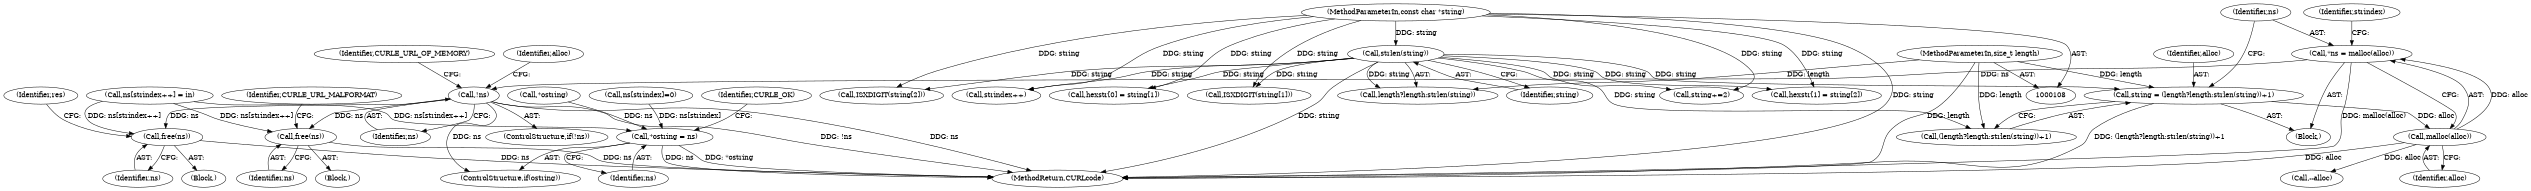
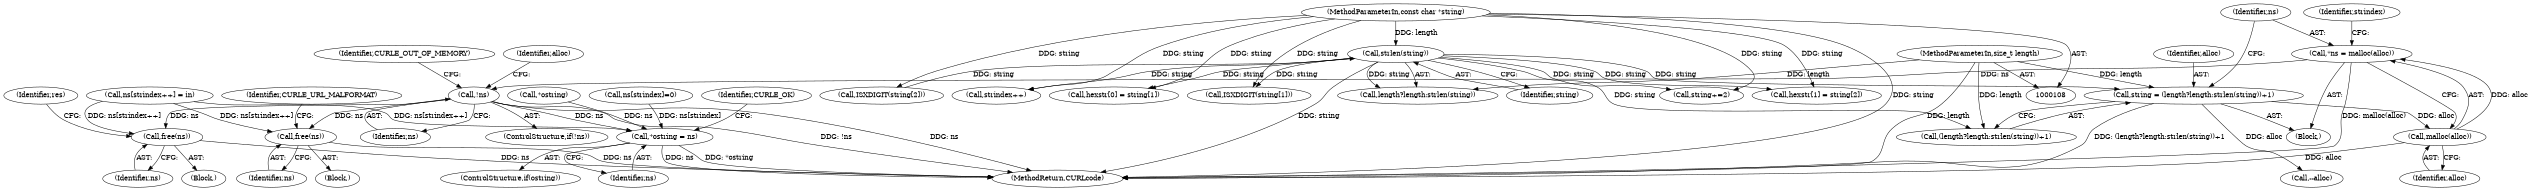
(1416, 33) -> (1416, 33)
(404, 54) -> (404, 54)
(1142, 67) -> (1115, 65)
(453, 129) -> (560, 116)
(2376, 157) -> (2245, 145)
